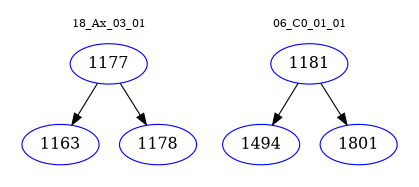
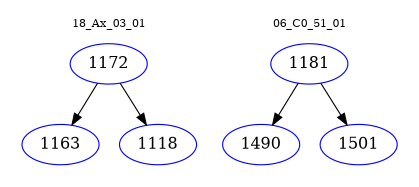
(310, 24) -> (310, 24)
(109, 64) -> (109, 64)
(158, 145) -> (158, 145)
(261, 145) -> (261, 145)
(359, 145) -> (359, 145)
